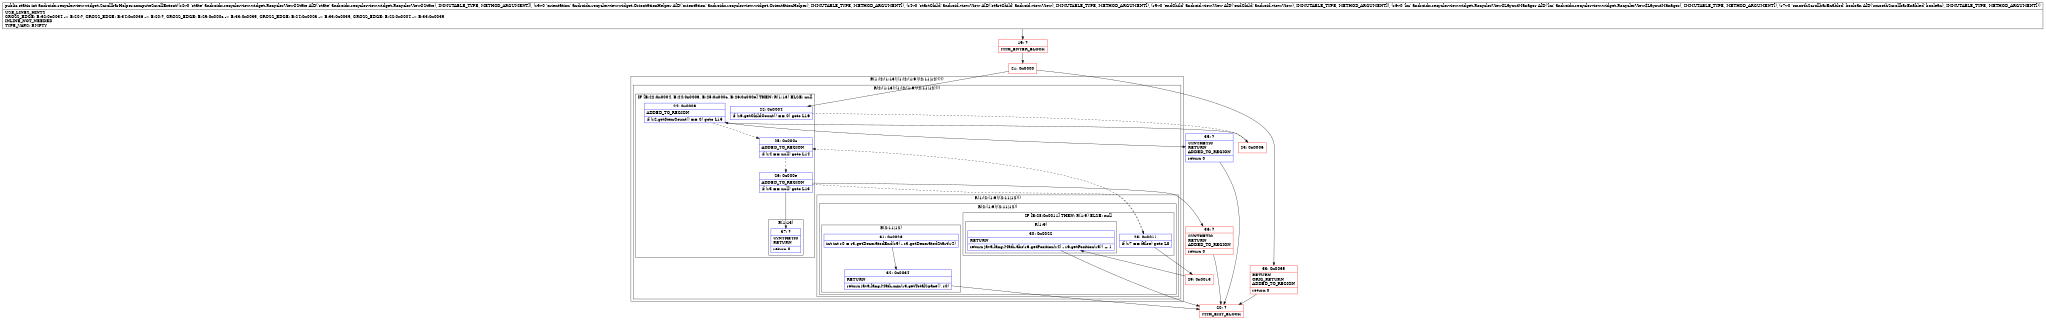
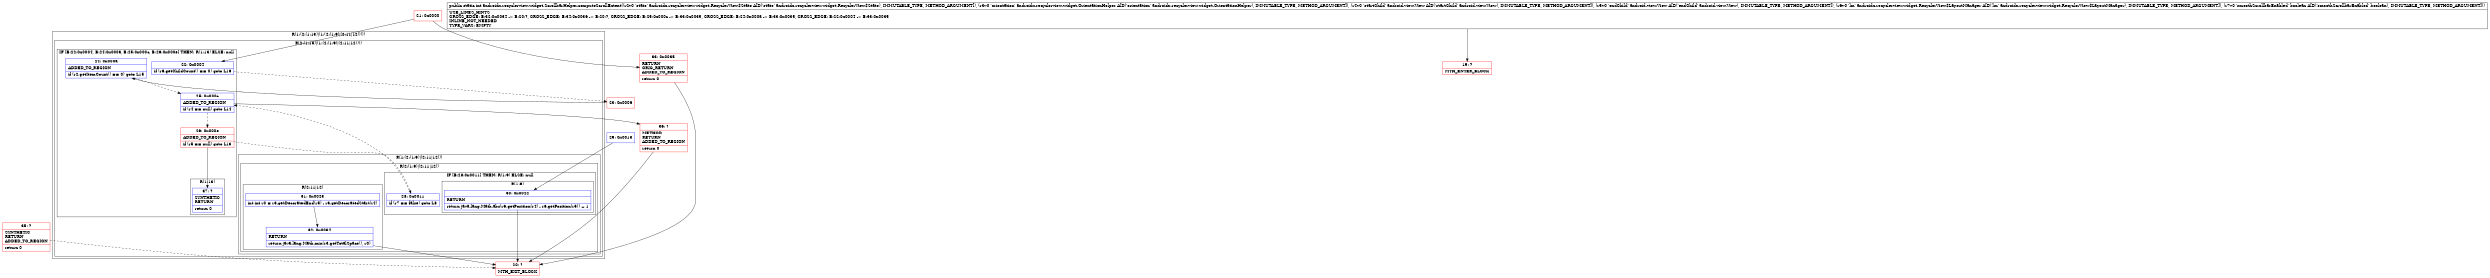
(1023, 57) -> none
(954, 138) -> none
(1209, 148) -> (26, 237)
(786, 183) -> (207, 138)
(1014, 186) -> (436, 110)
(1239, 231) -> (271, 260)
(1201, 236) -> (652, 133)
(1172, 260) -> none
(1199, 280) -> (621, 138)
